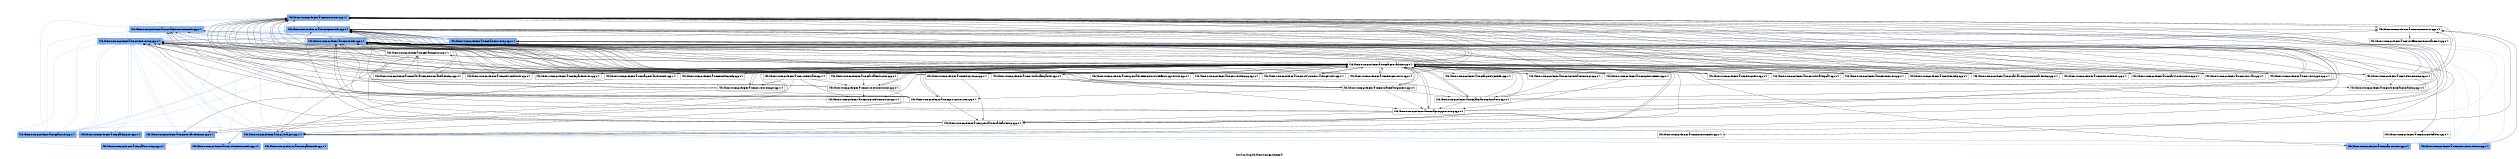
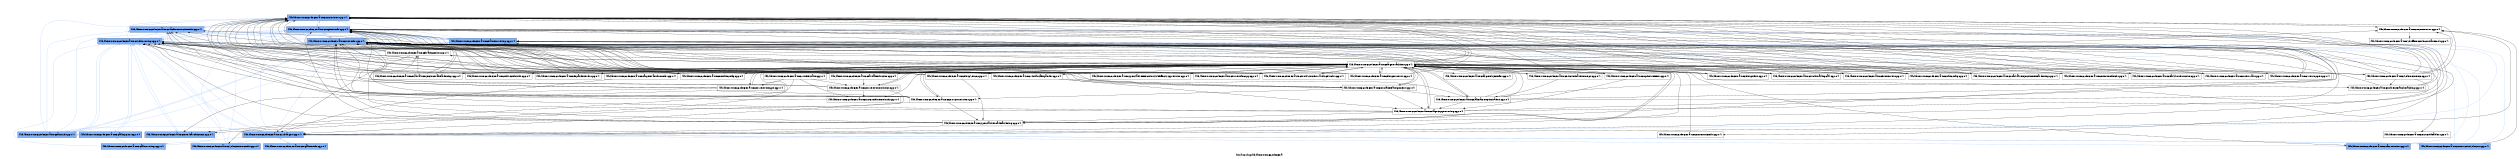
(1656, 31) -> none
(1086, 68) -> (1581, 69)
